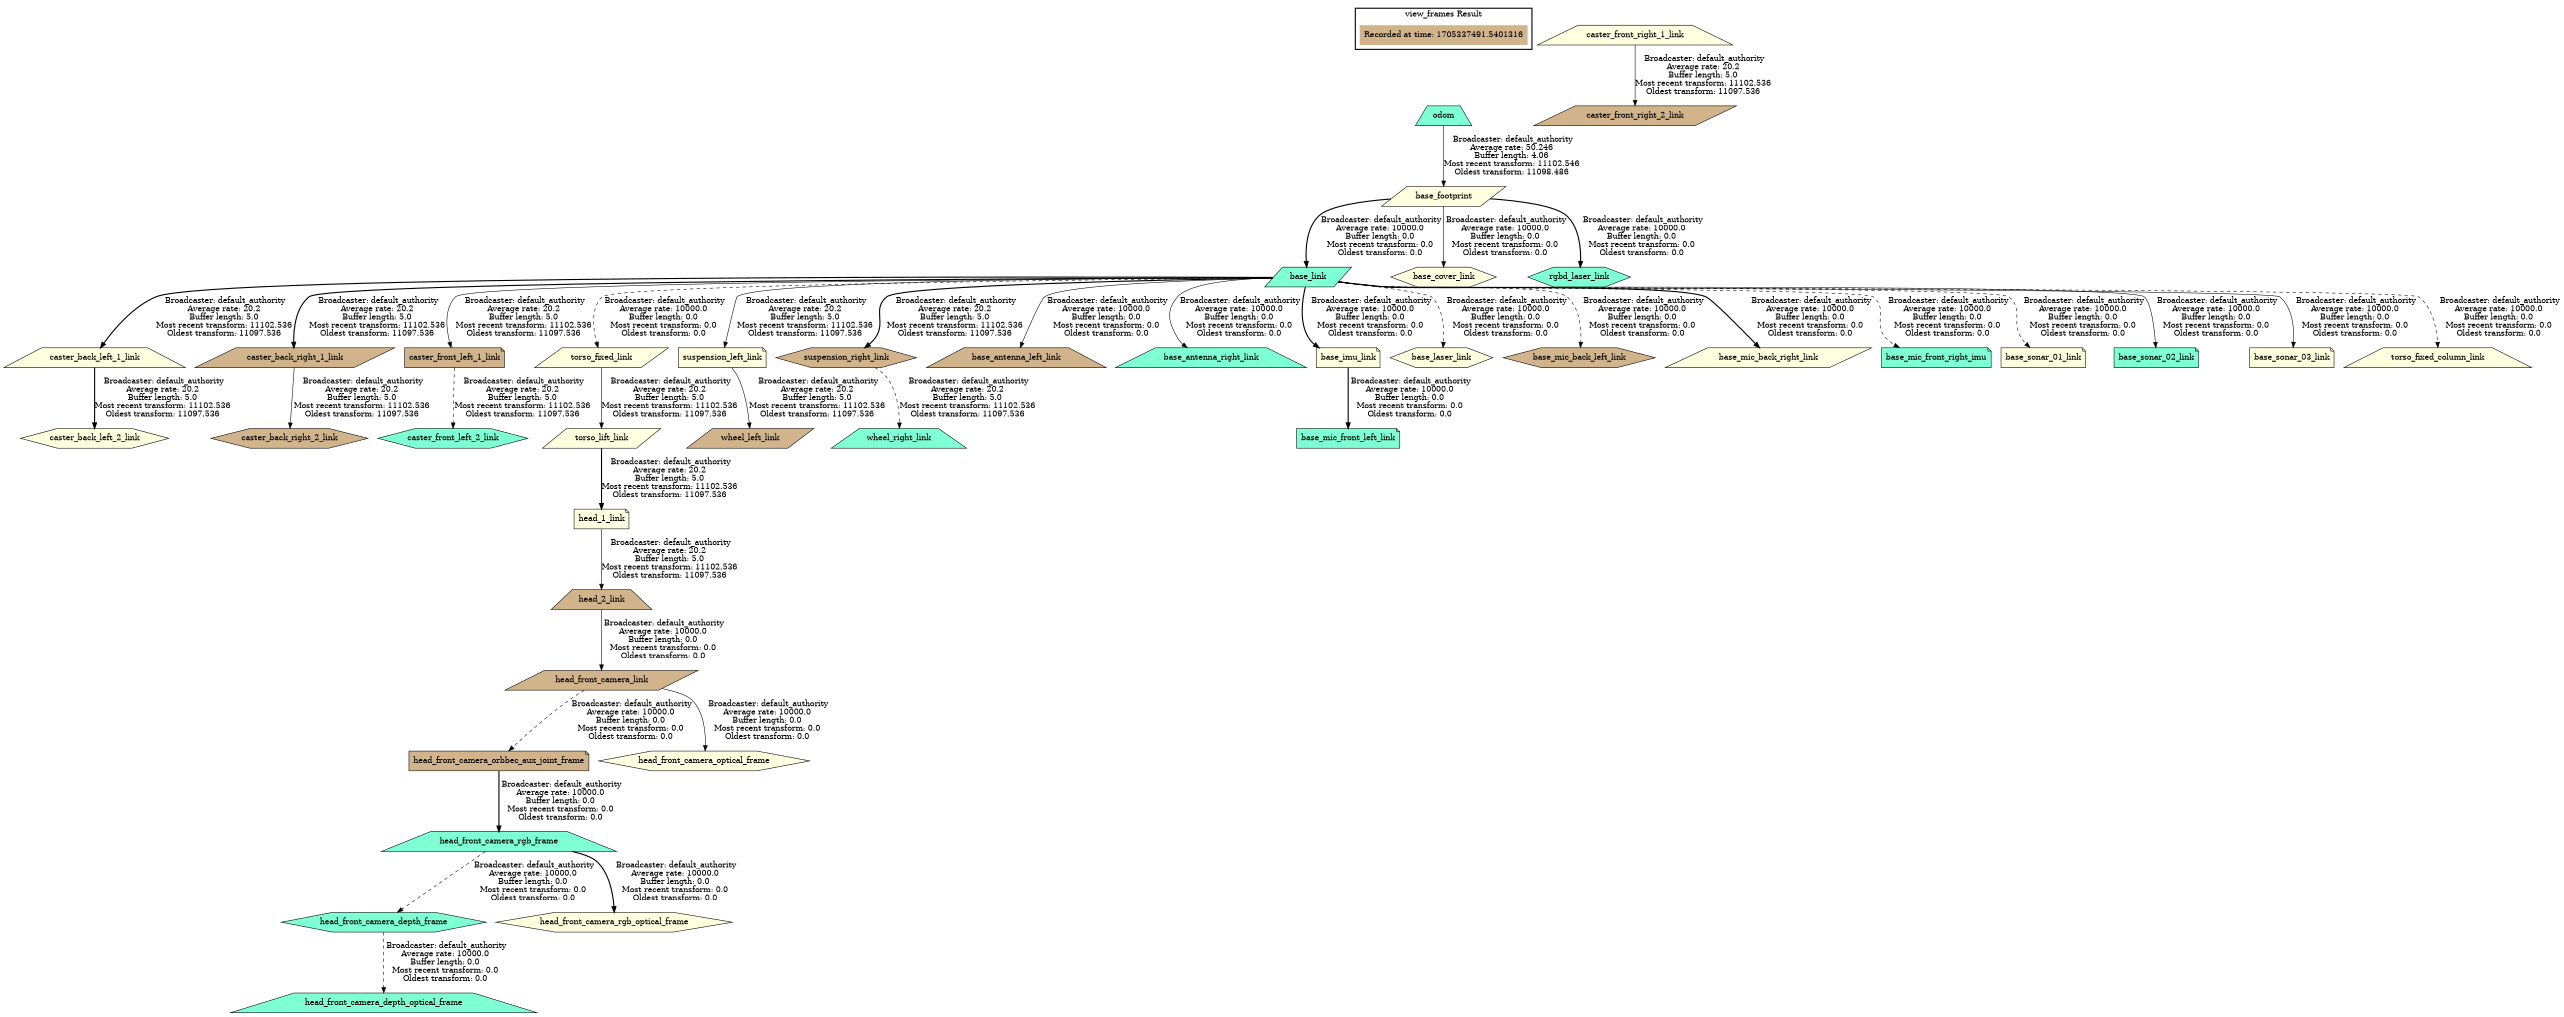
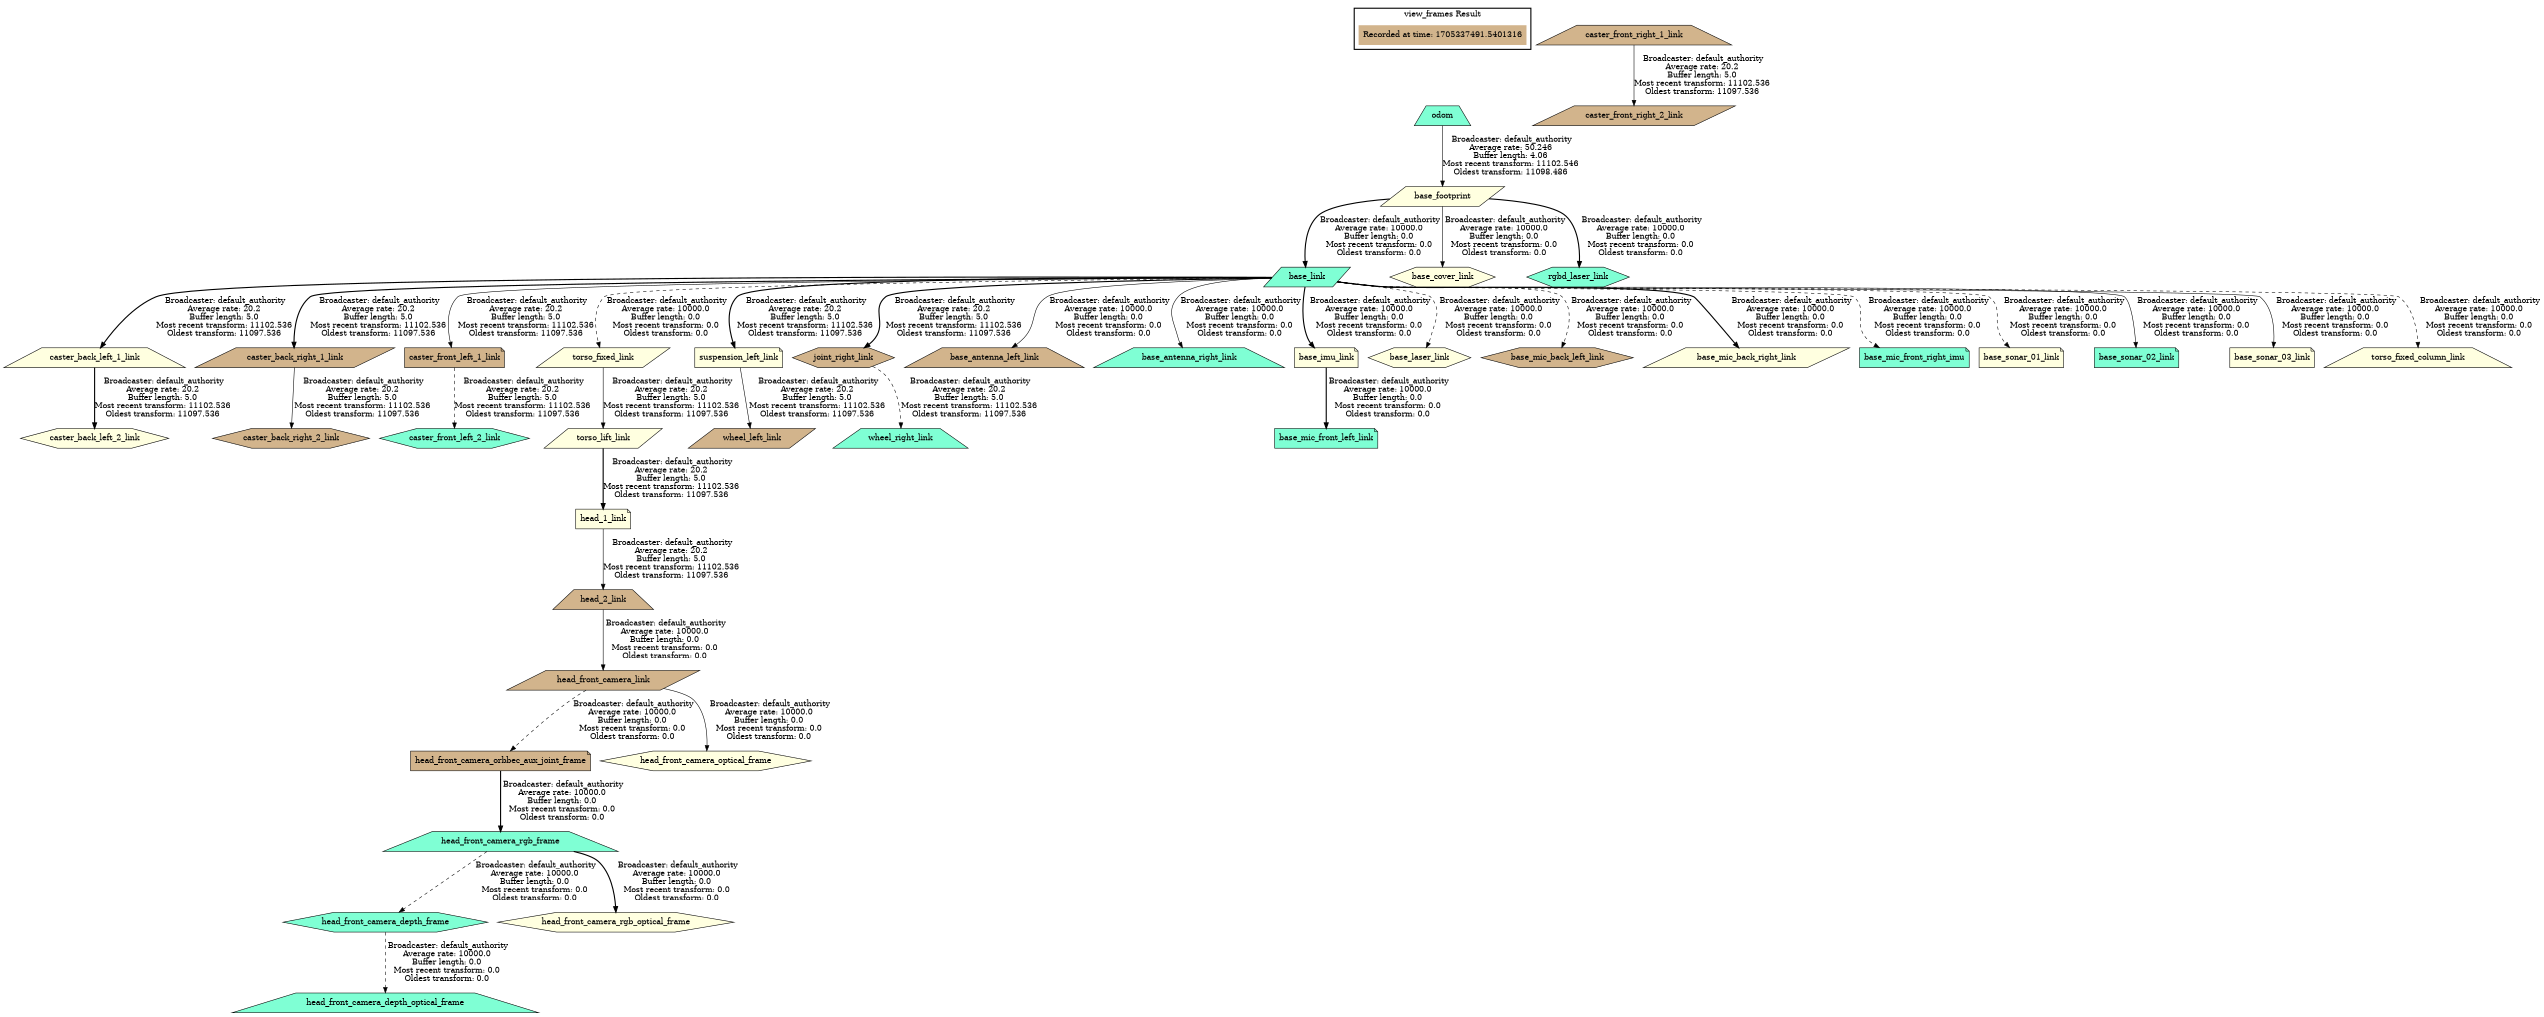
(1635, 35) -> (1634, 35)
(981, 281) -> (980, 280)
(846, 358) -> (843, 358)
